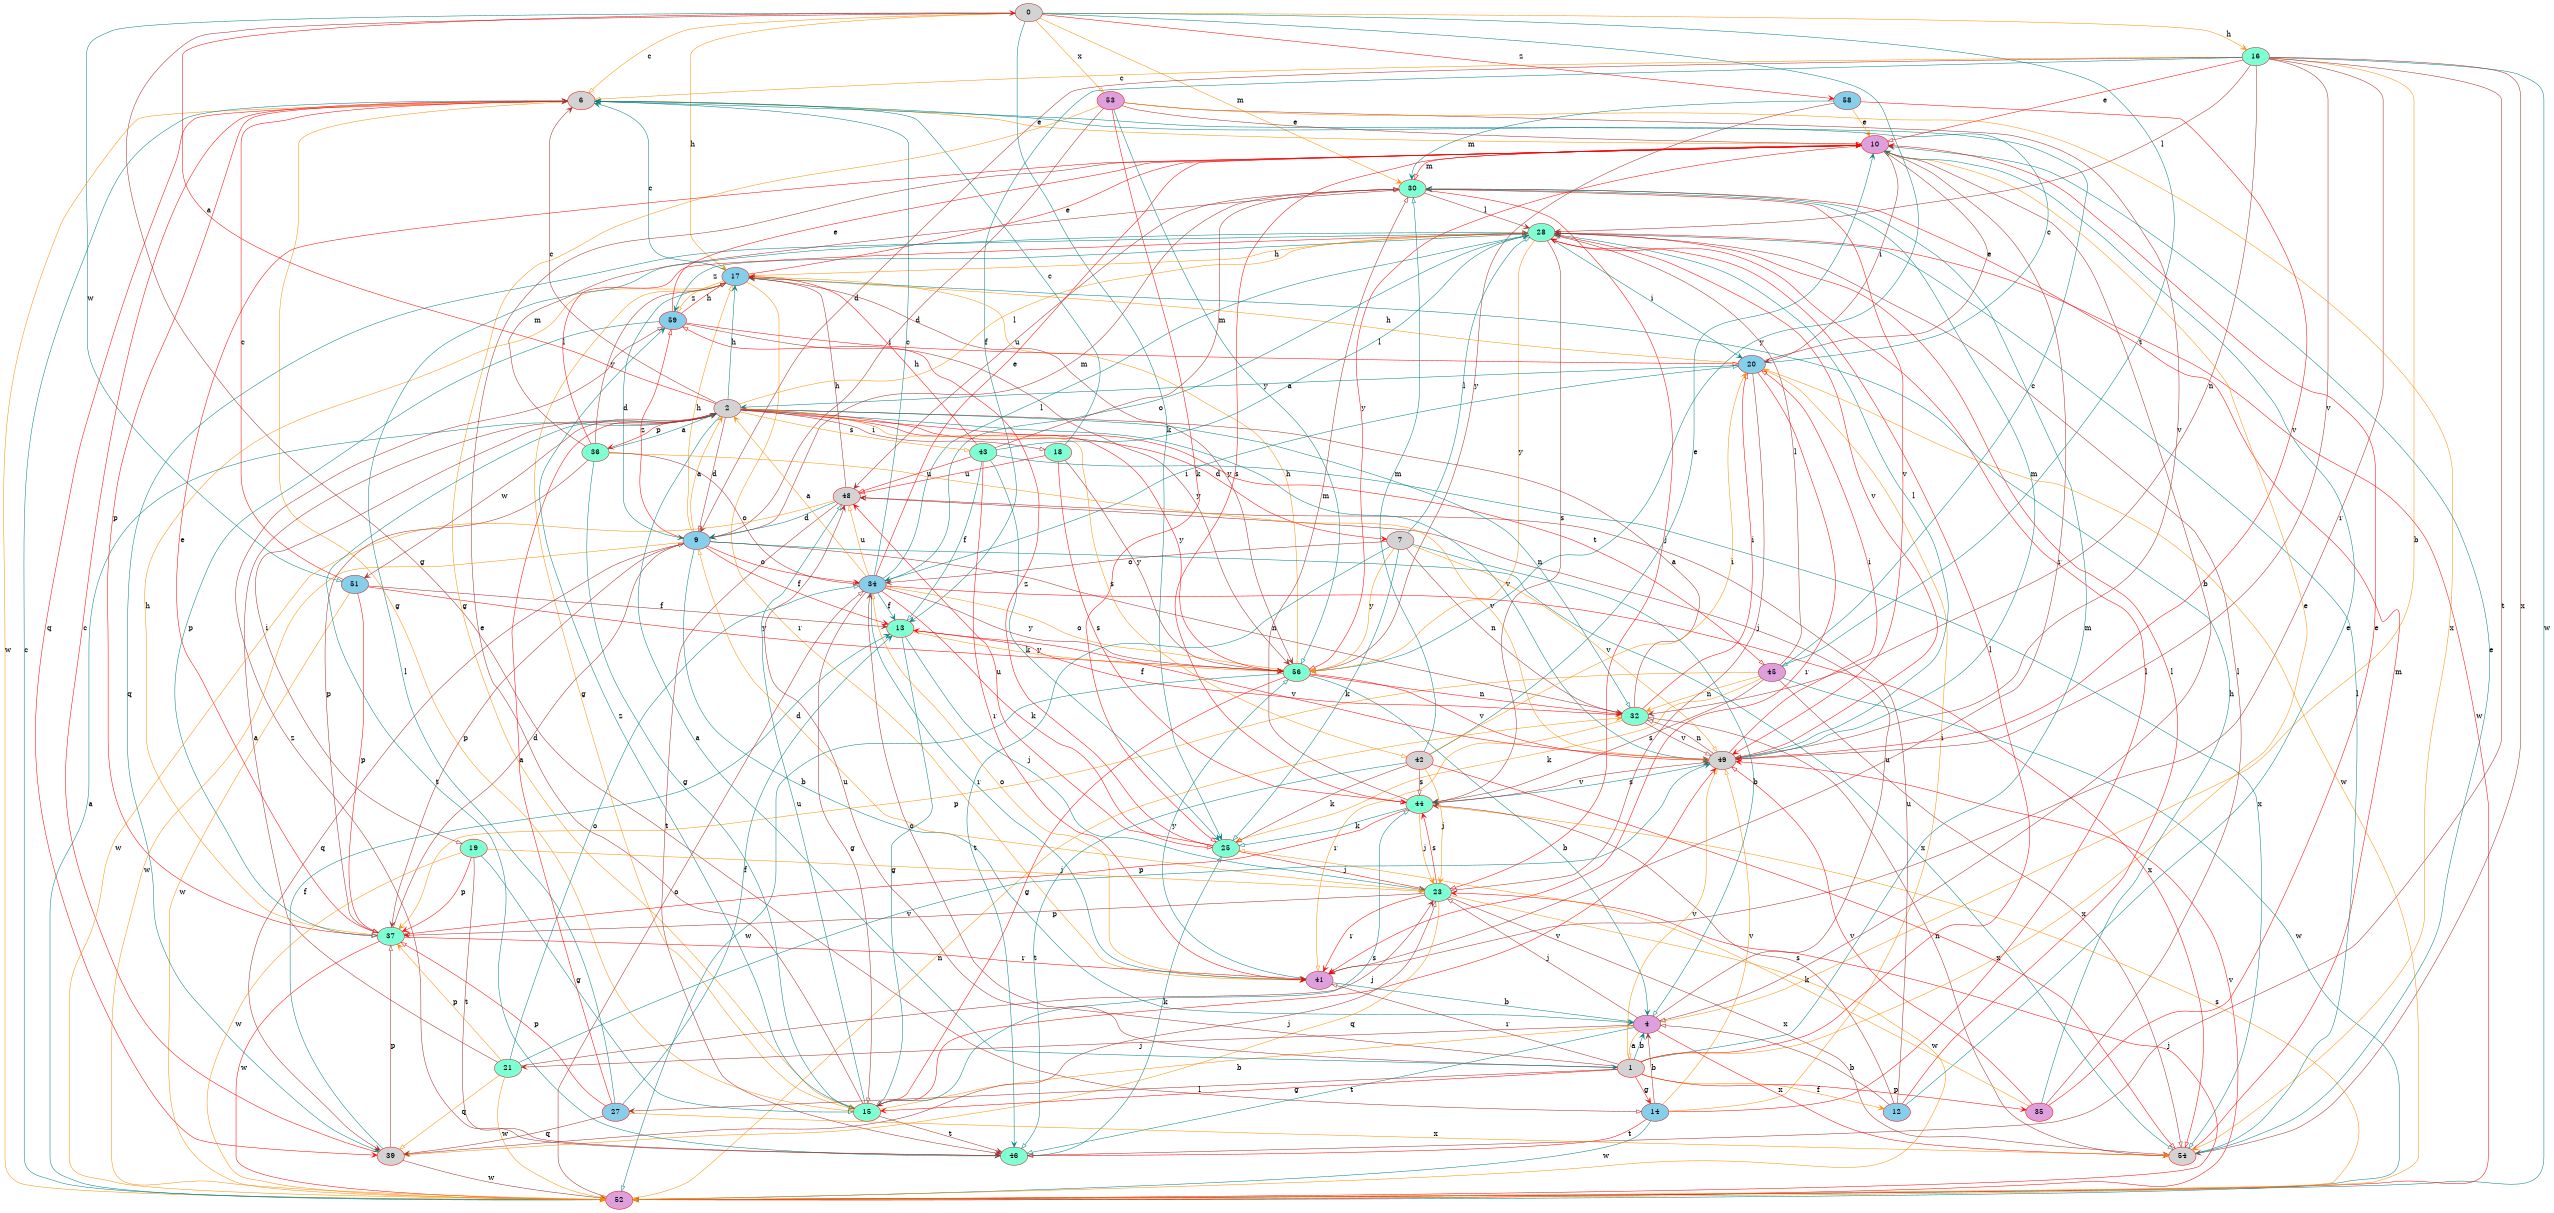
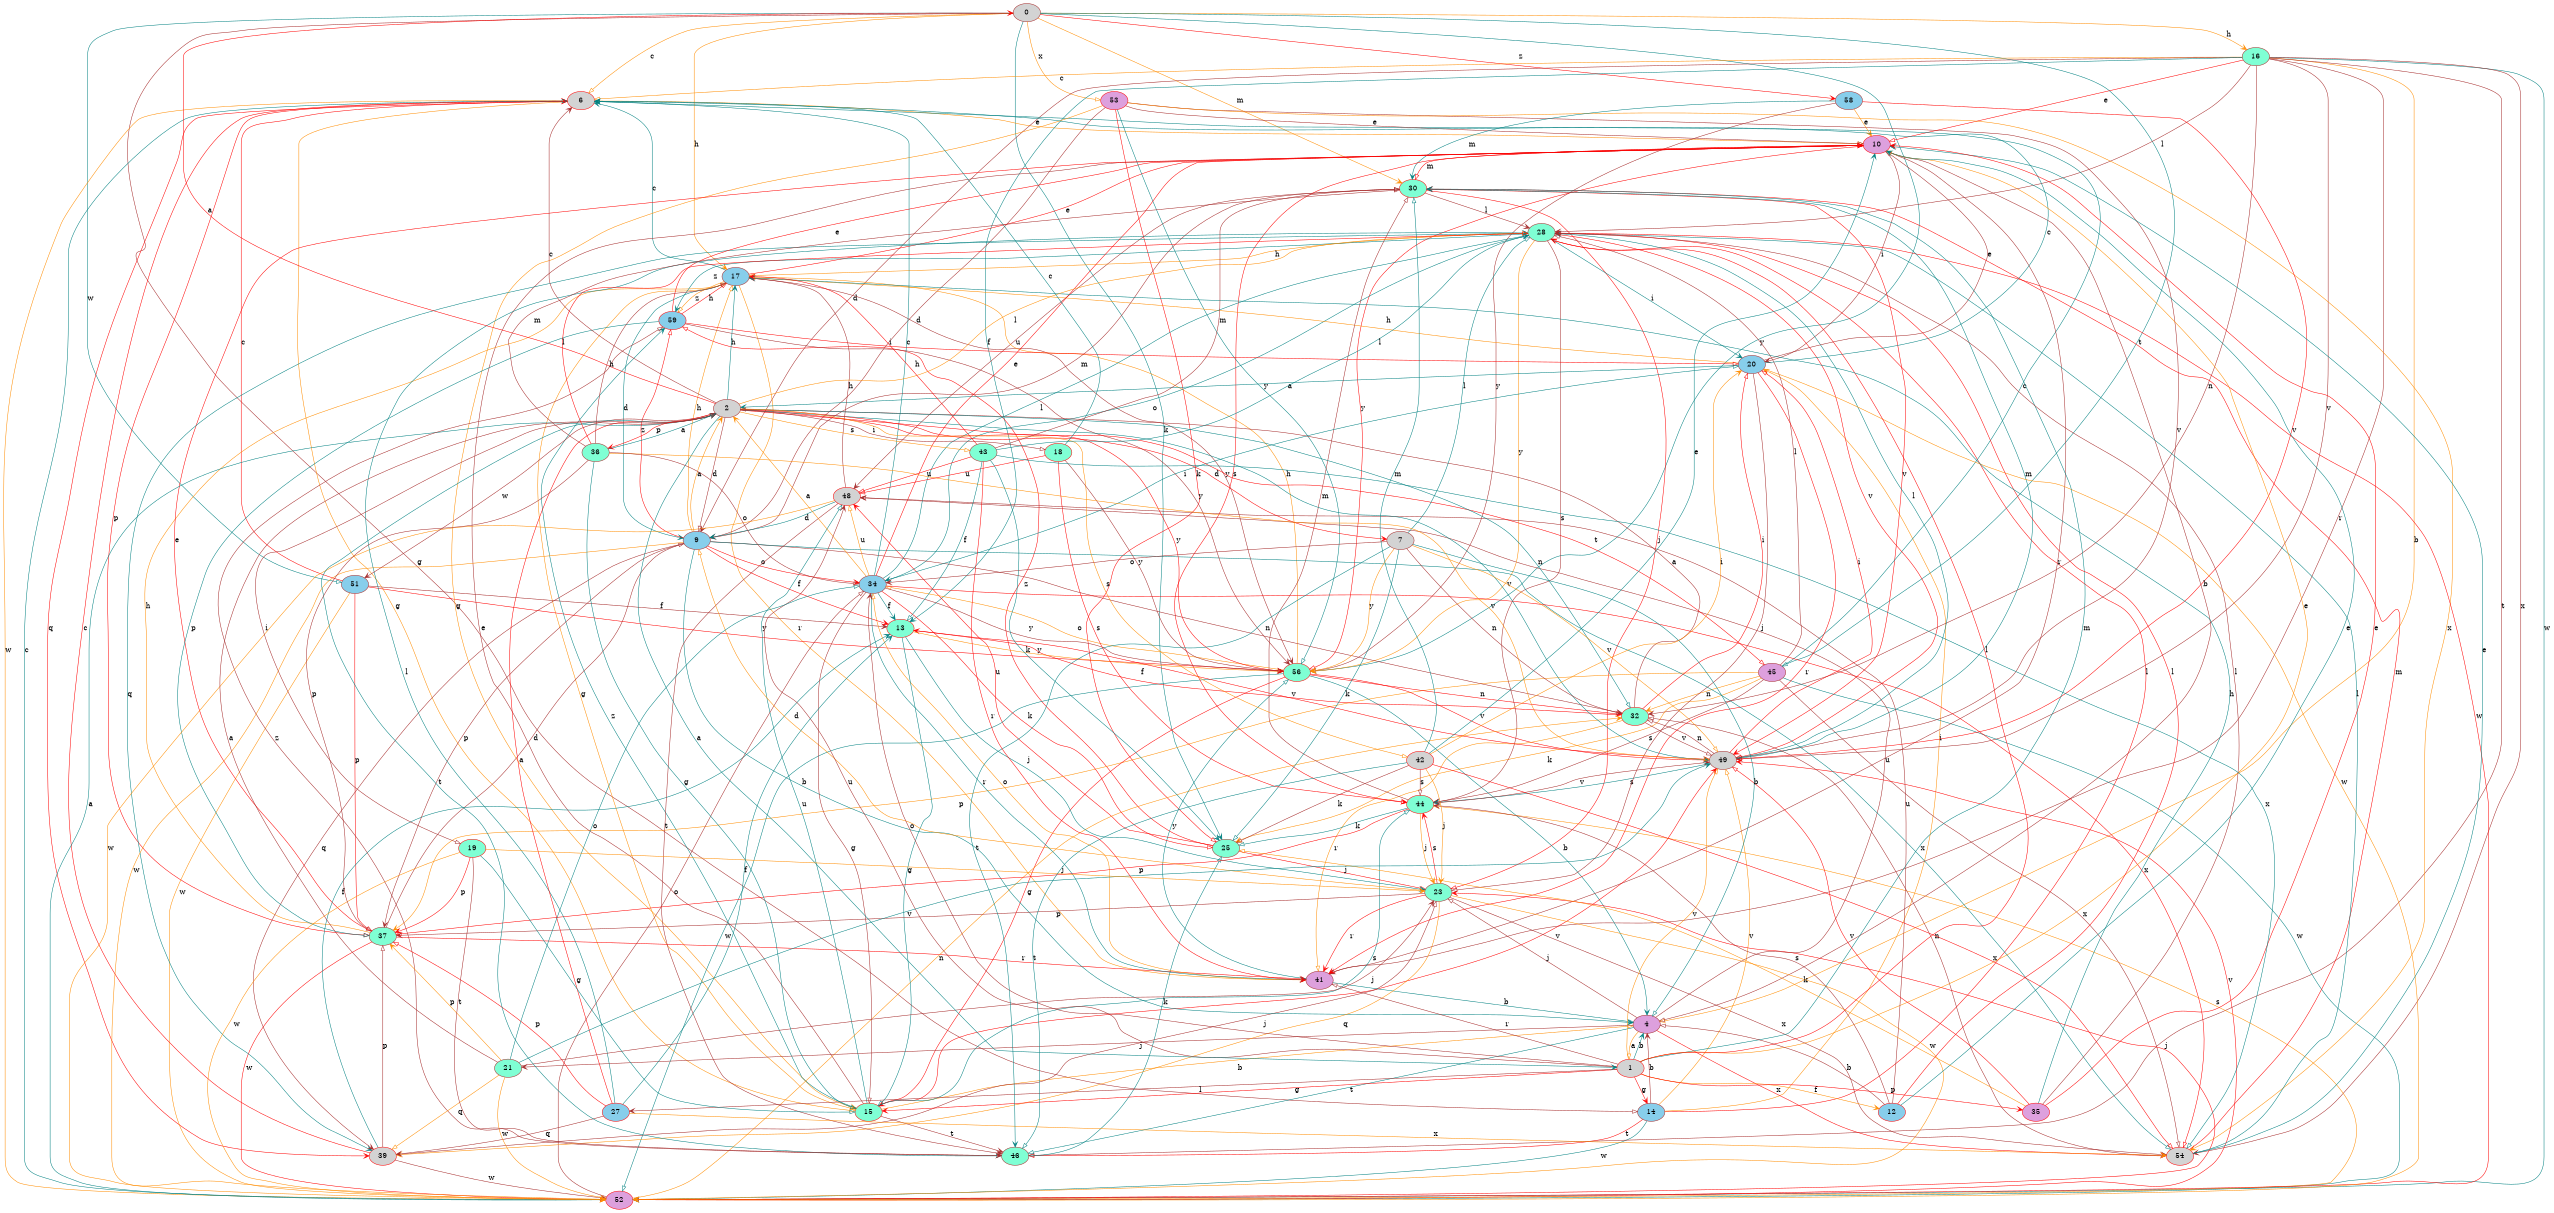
(613, 365) -> (612, 365)
